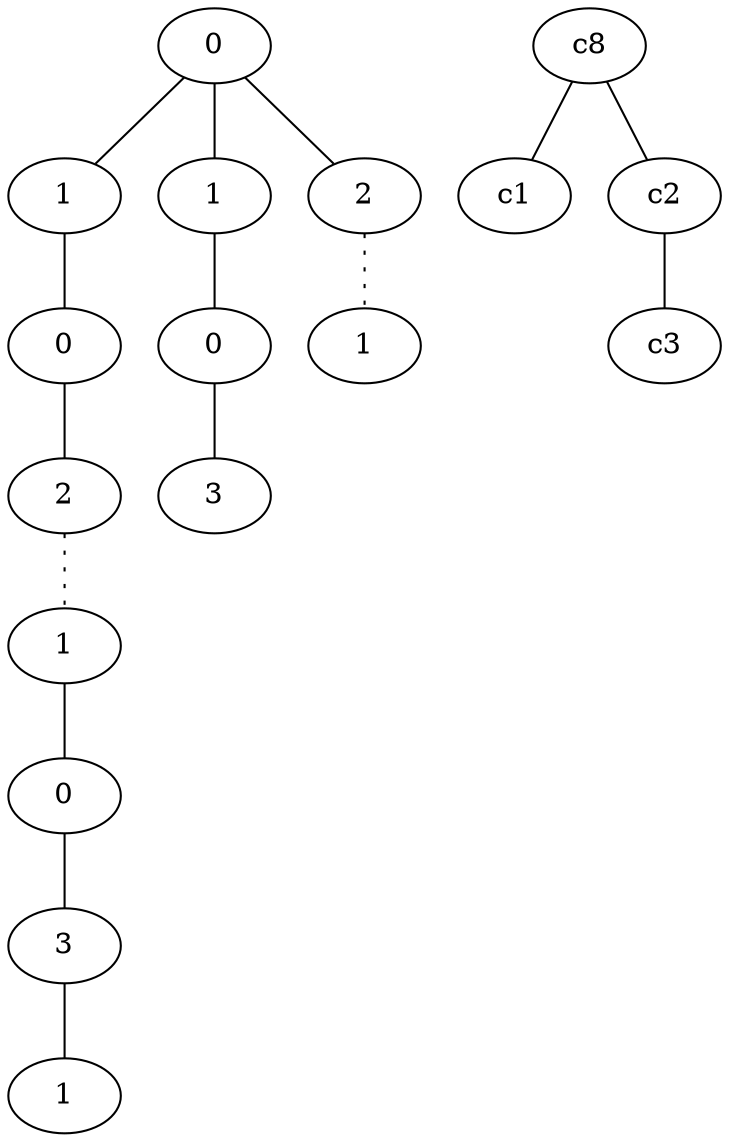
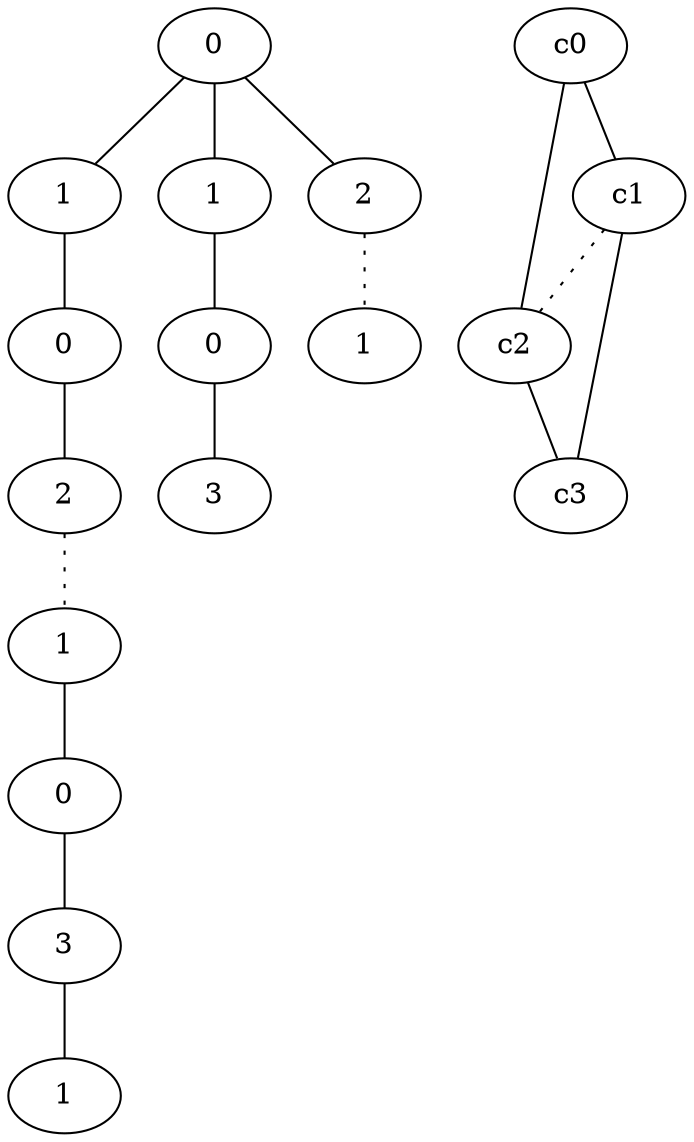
(590, 46) -> (571, 46)
none -> (572, 271)
none -> (600, 346)
